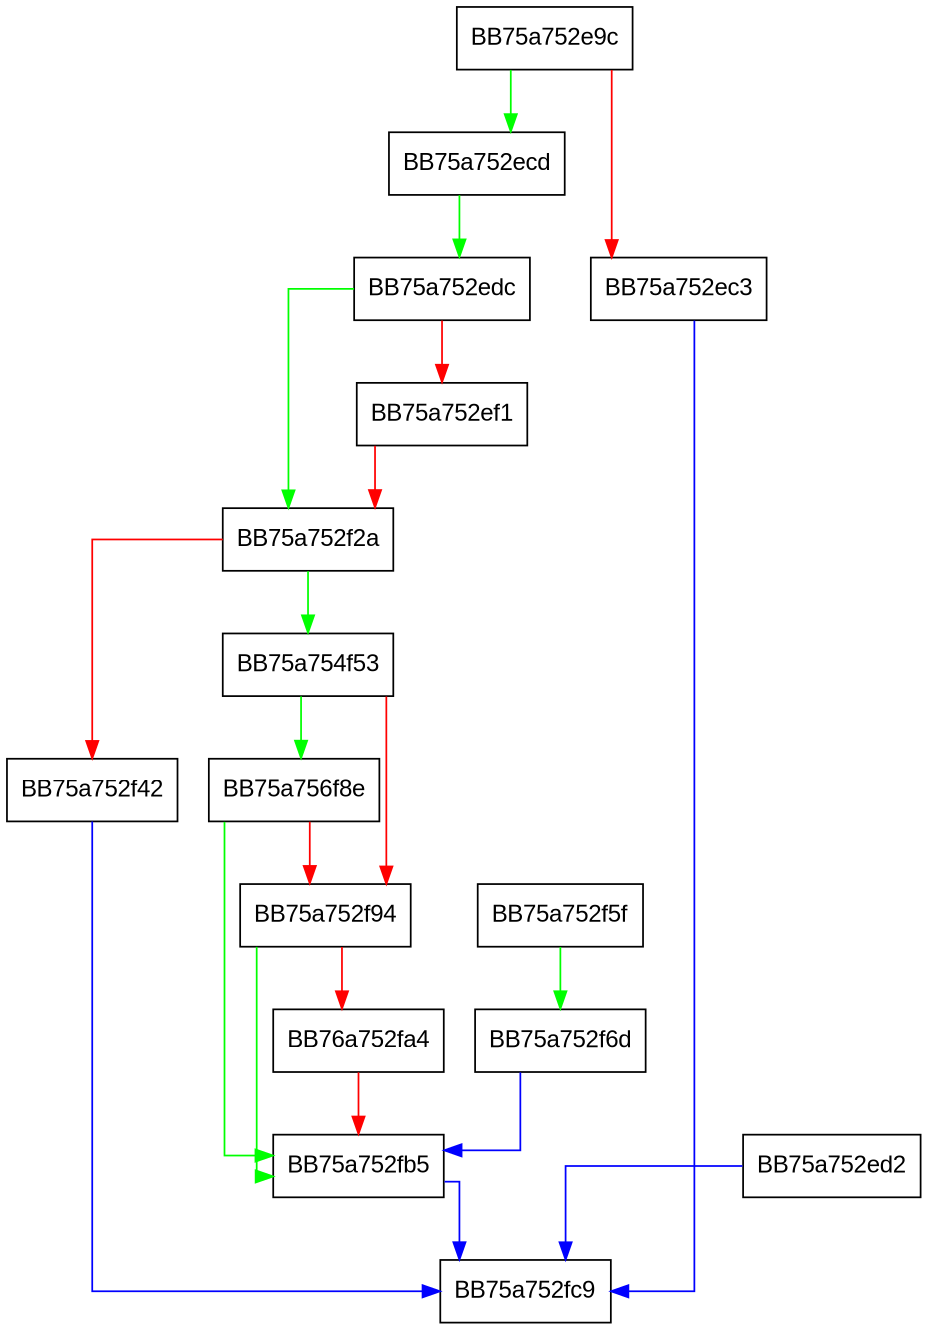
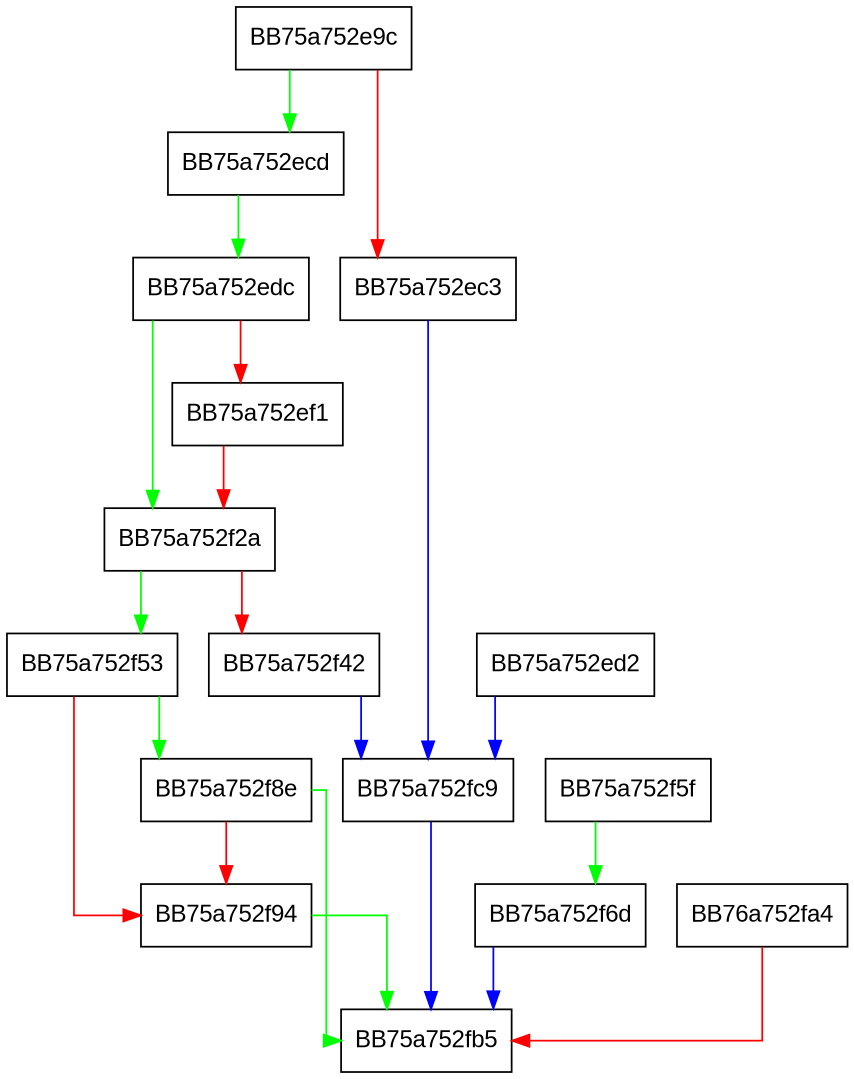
(308, 665) -> (92, 665)
(294, 790) -> (226, 790)
(342, 969) -> none
(459, 1204) -> (431, 907)
